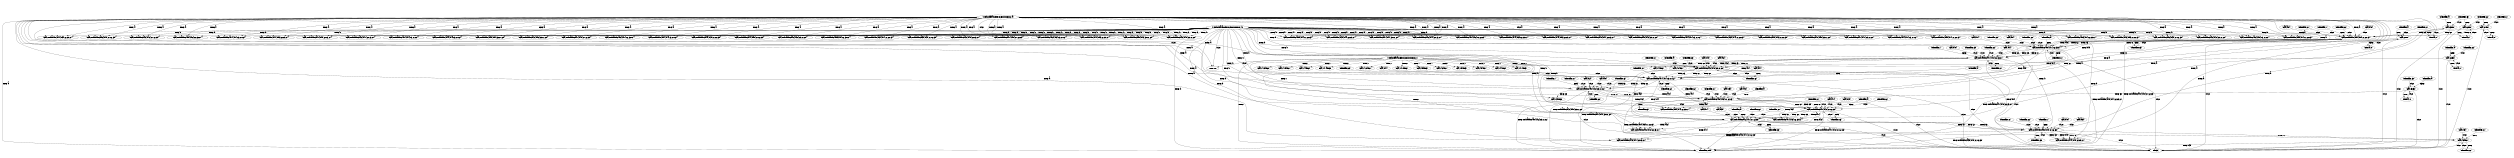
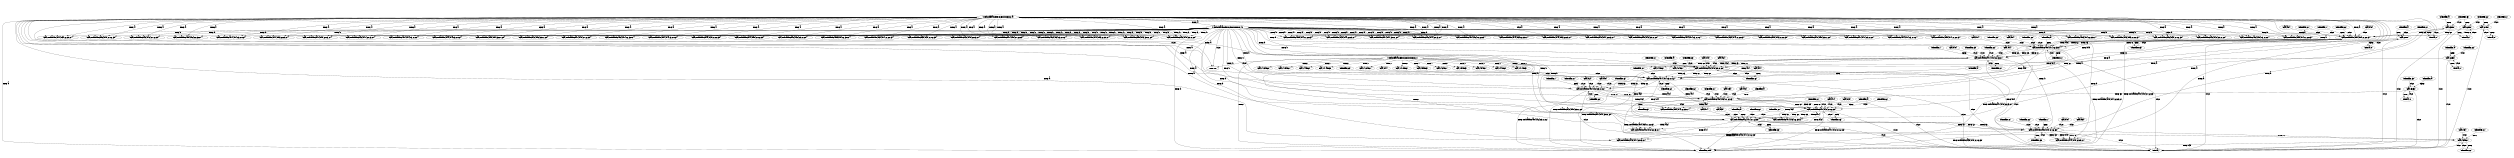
(1263, 19) -> (1117, 19)
(982, 27) -> (982, 27)
(2169, 32) -> (2169, 32)
(1556, 99) -> none
(2156, 151) -> (2156, 151)
